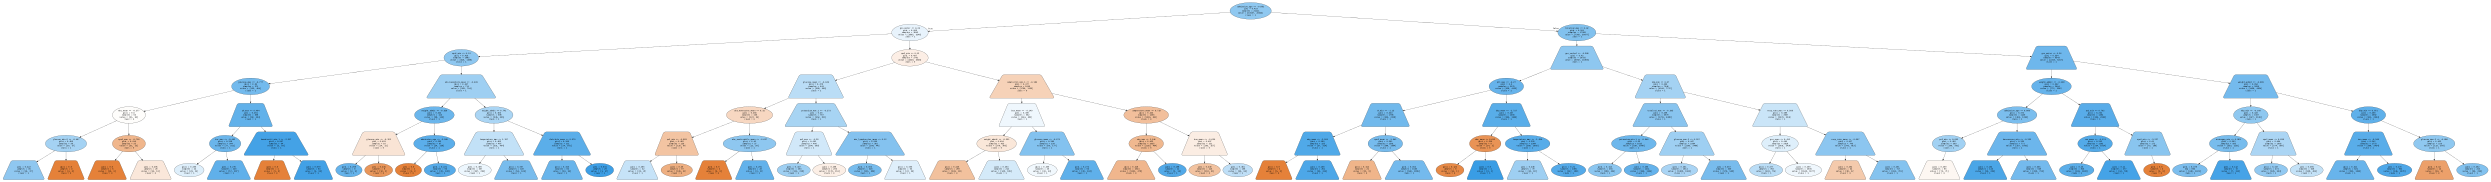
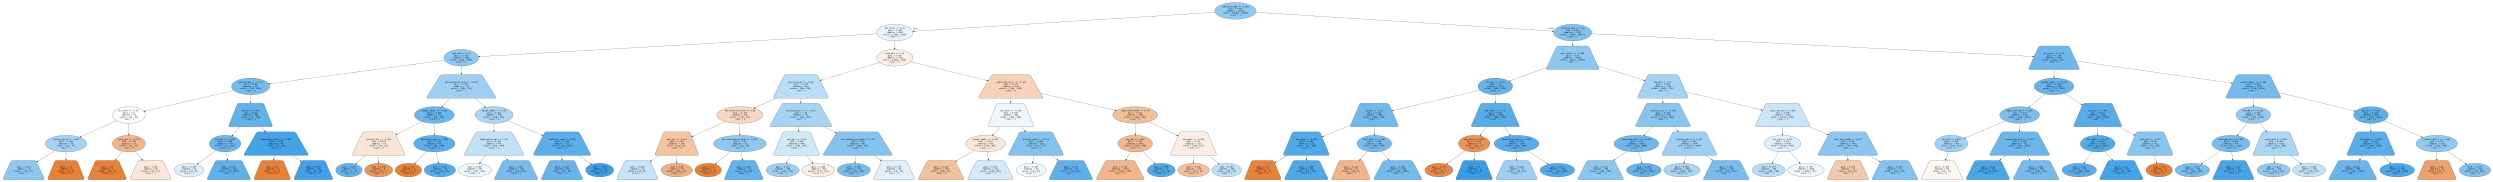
(714, 170) -> (708, 170)
(1605, 170) -> (1601, 170)
(2190, 170) -> (2192, 170)
